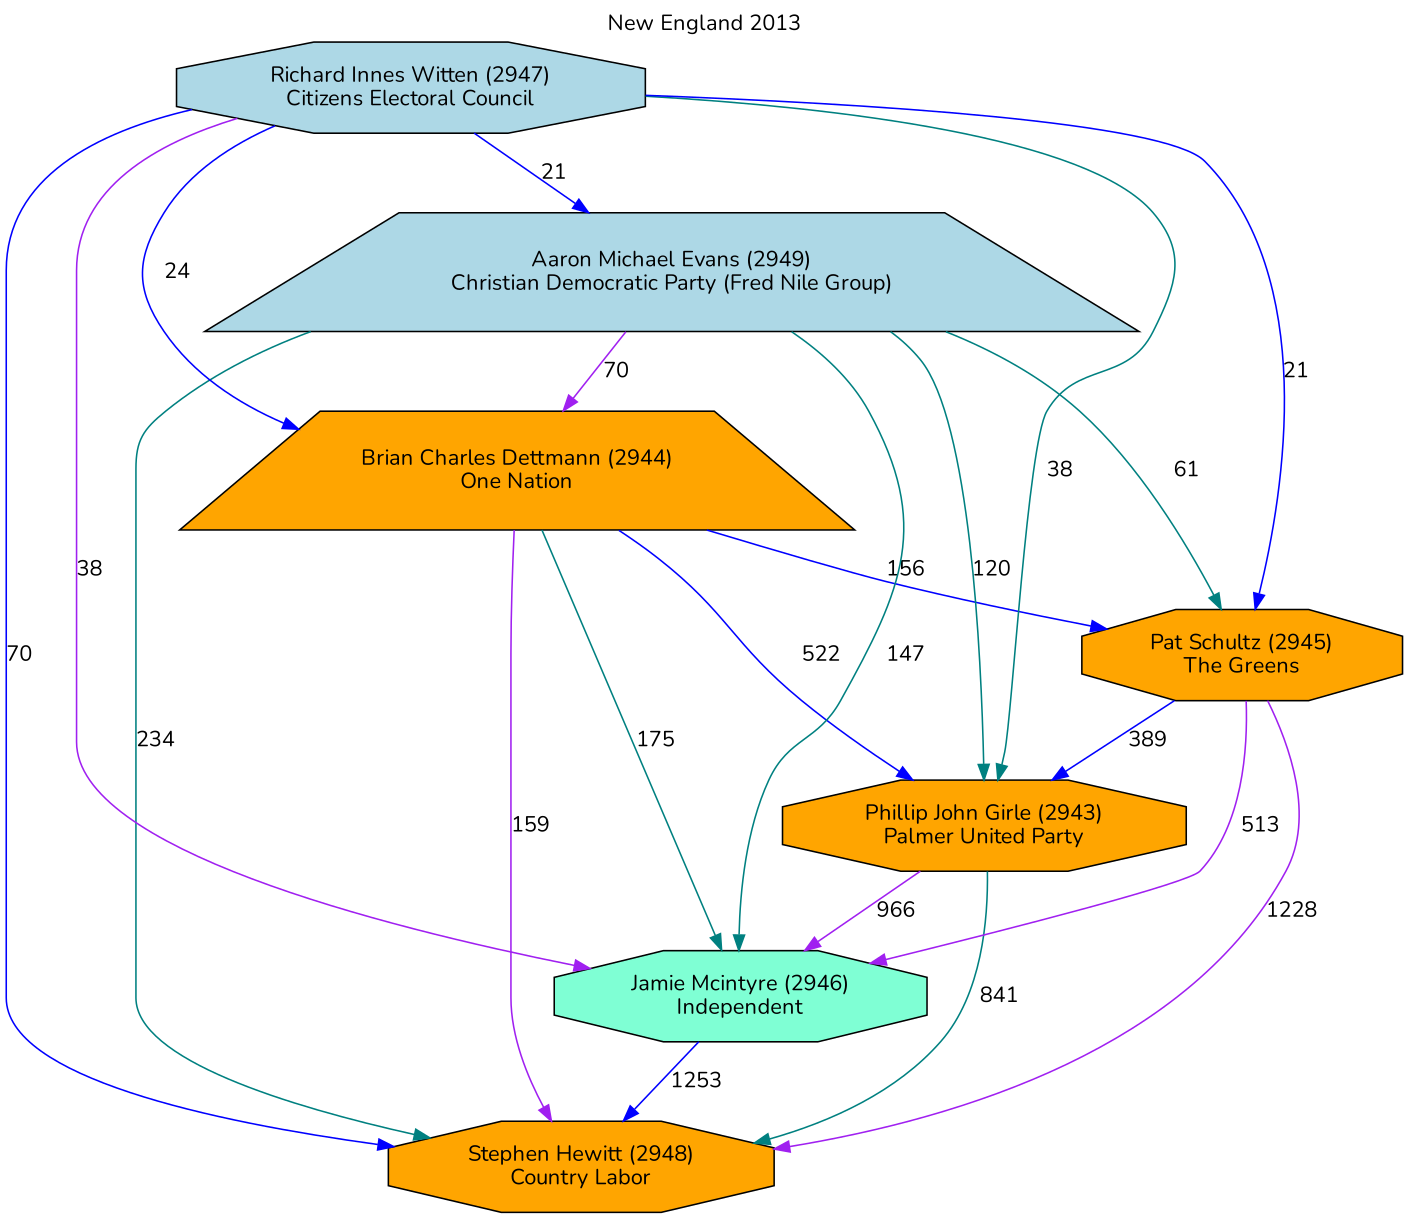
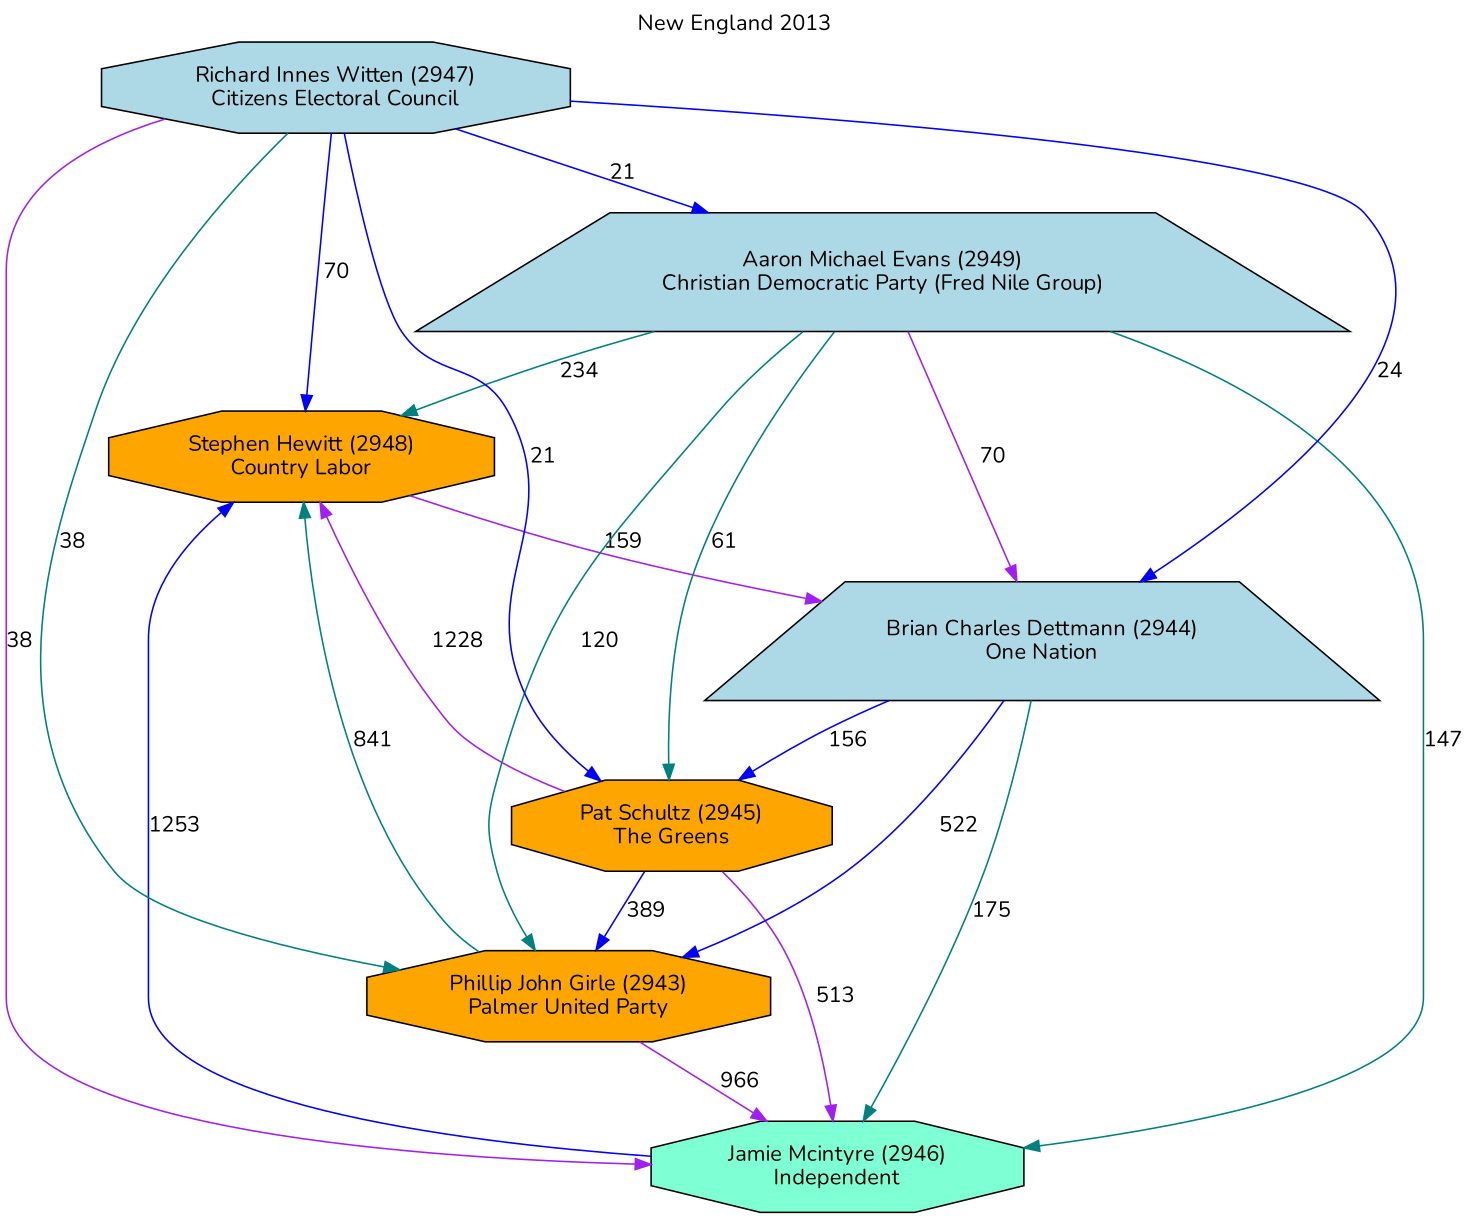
(517, 471) -> (1042, 641)
(511, 822) -> (616, 557)
